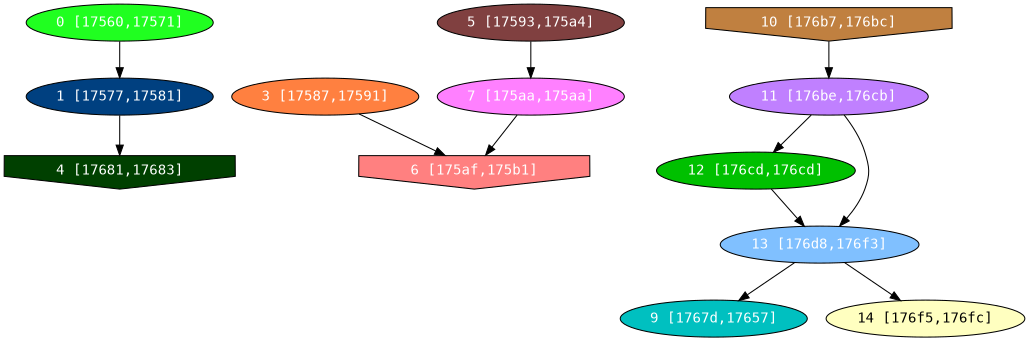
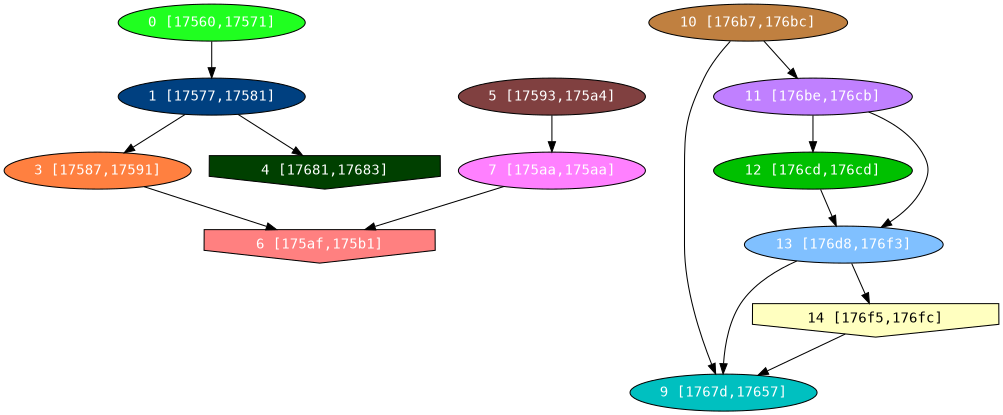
(829, 23) -> (748, 23)
none -> (159, 131)
none -> (684, 199)
(925, 319) -> (876, 319)
none -> (806, 352)
